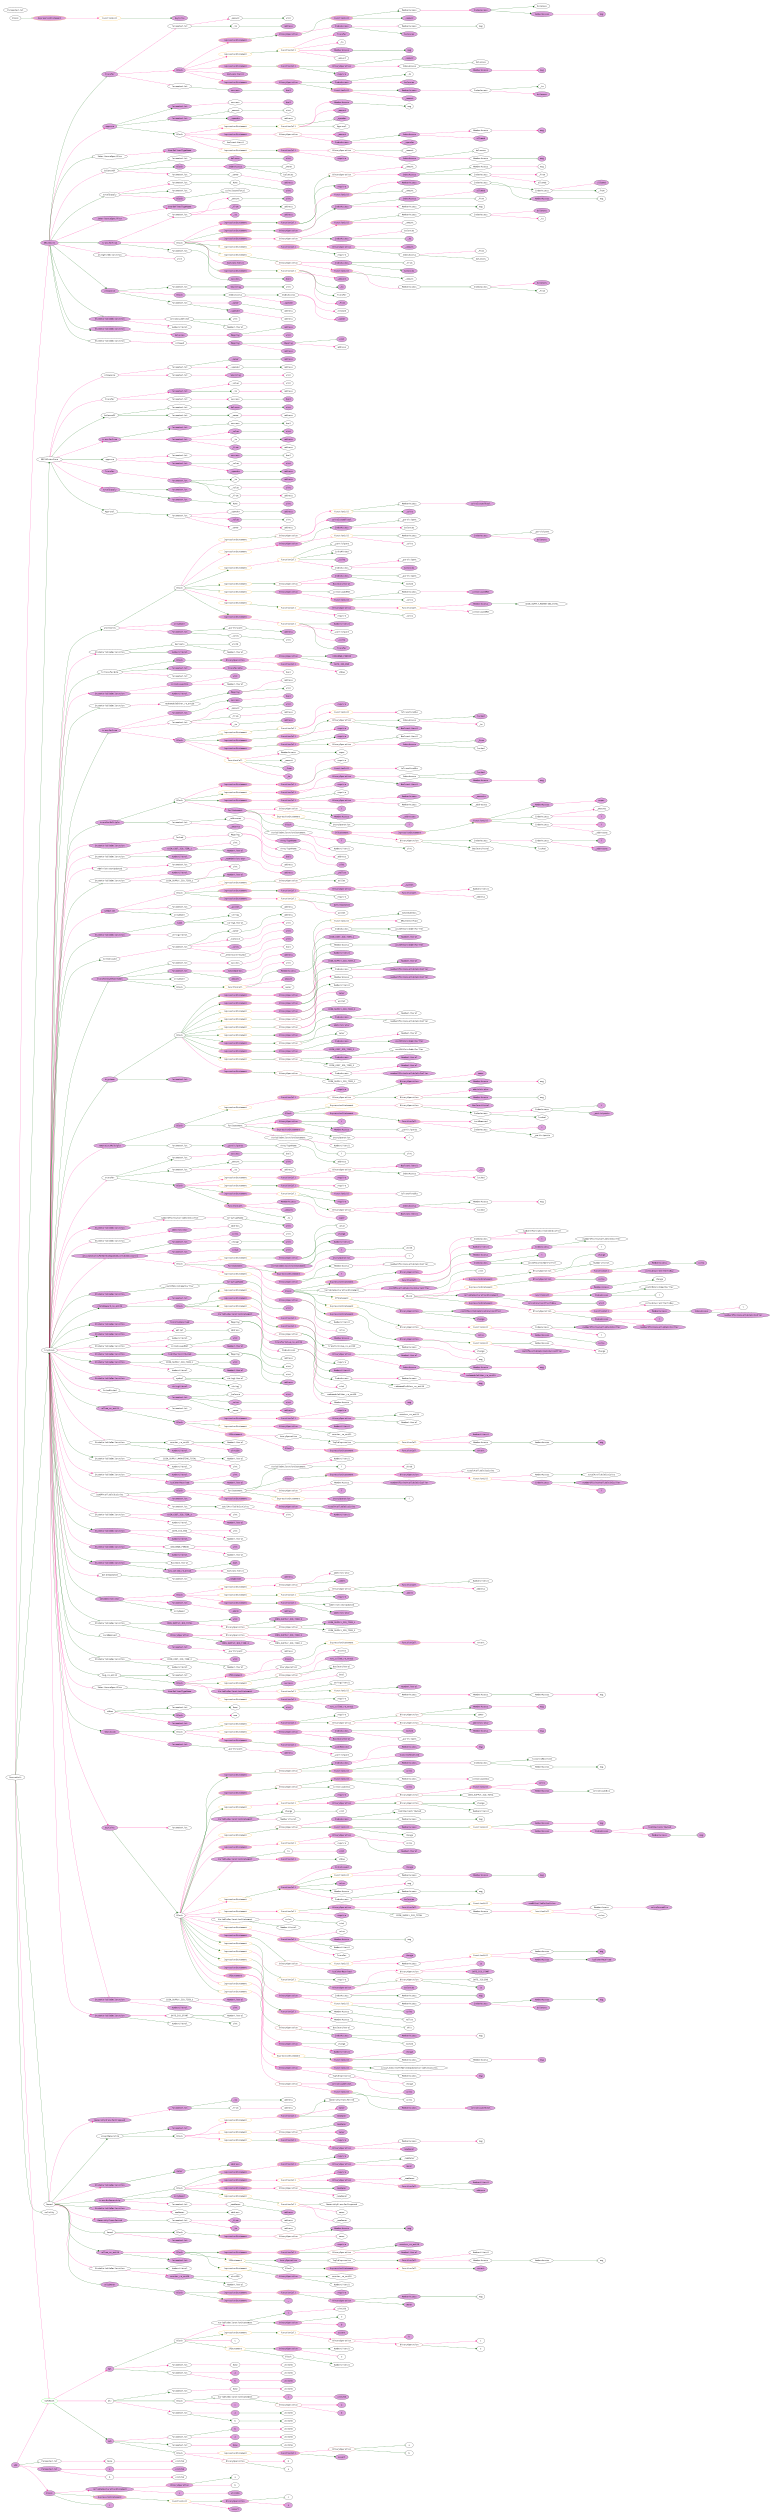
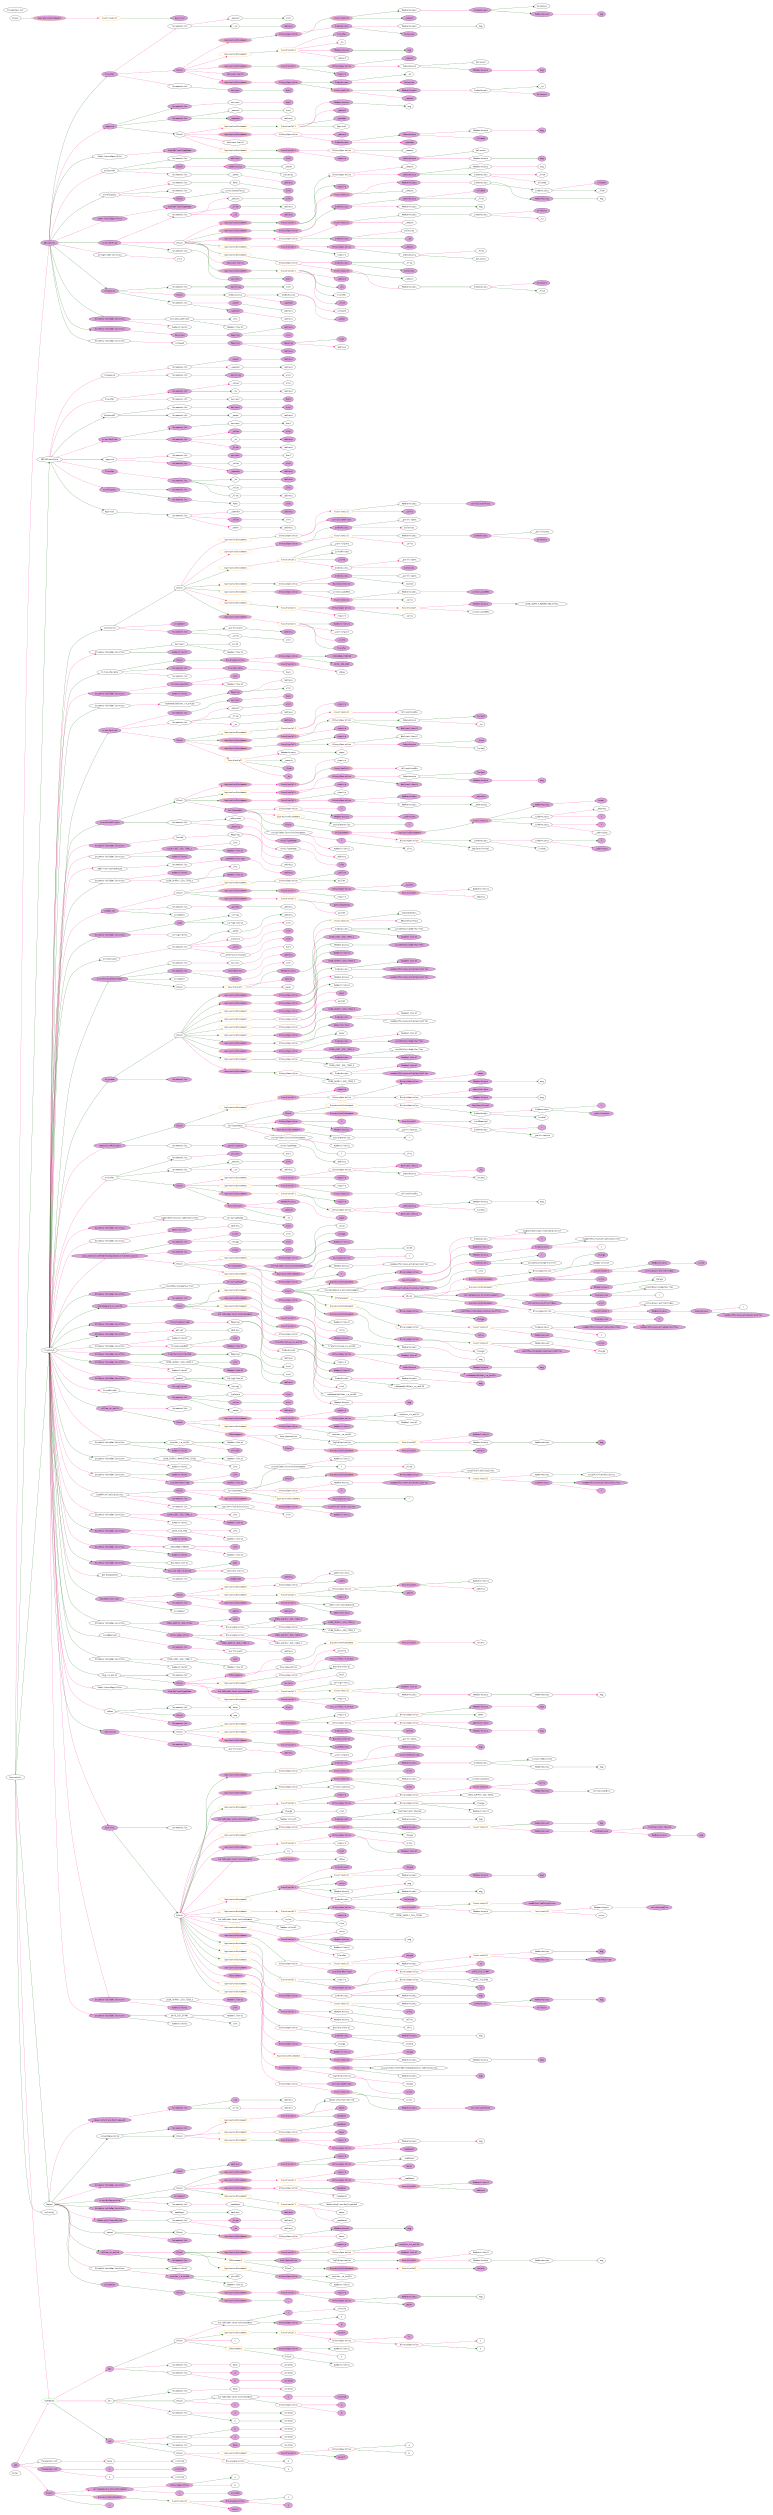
none -> (15, 2473)
